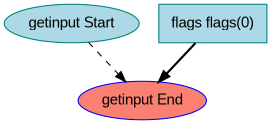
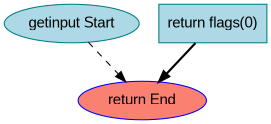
(213, 24) -> (213, 24)
(142, 101) -> (142, 101)
